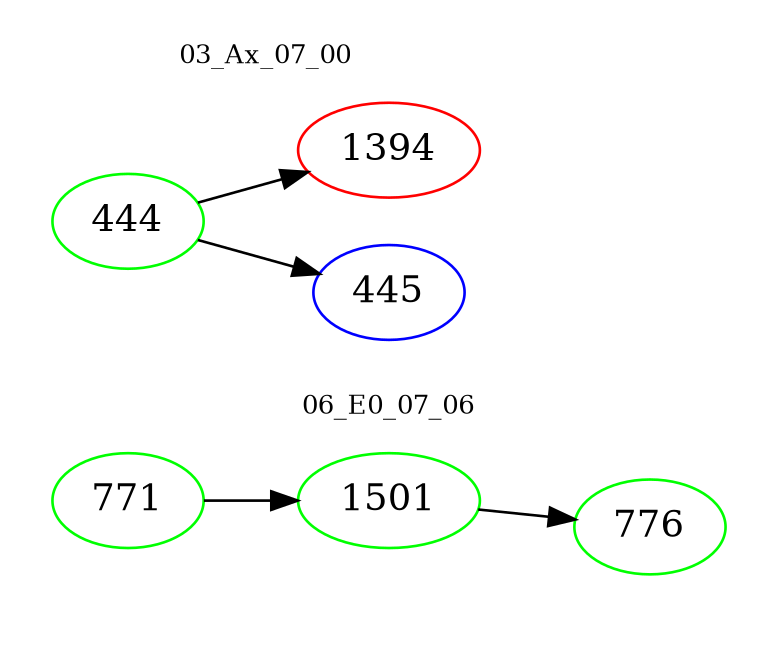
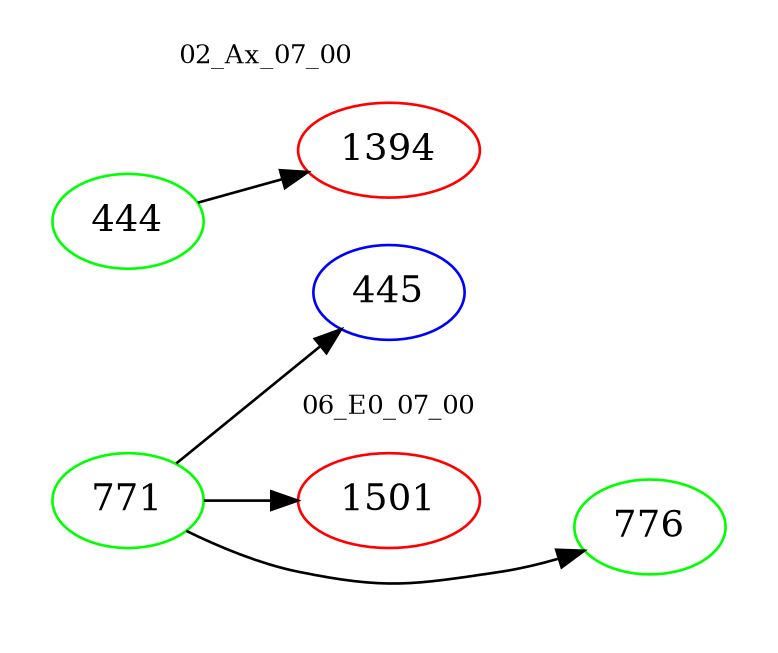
(266, 57) -> (266, 57)
(246, 253) -> (248, 405)
(389, 407) -> (389, 407)
(389, 501) -> (389, 501)
(514, 513) -> (369, 582)
